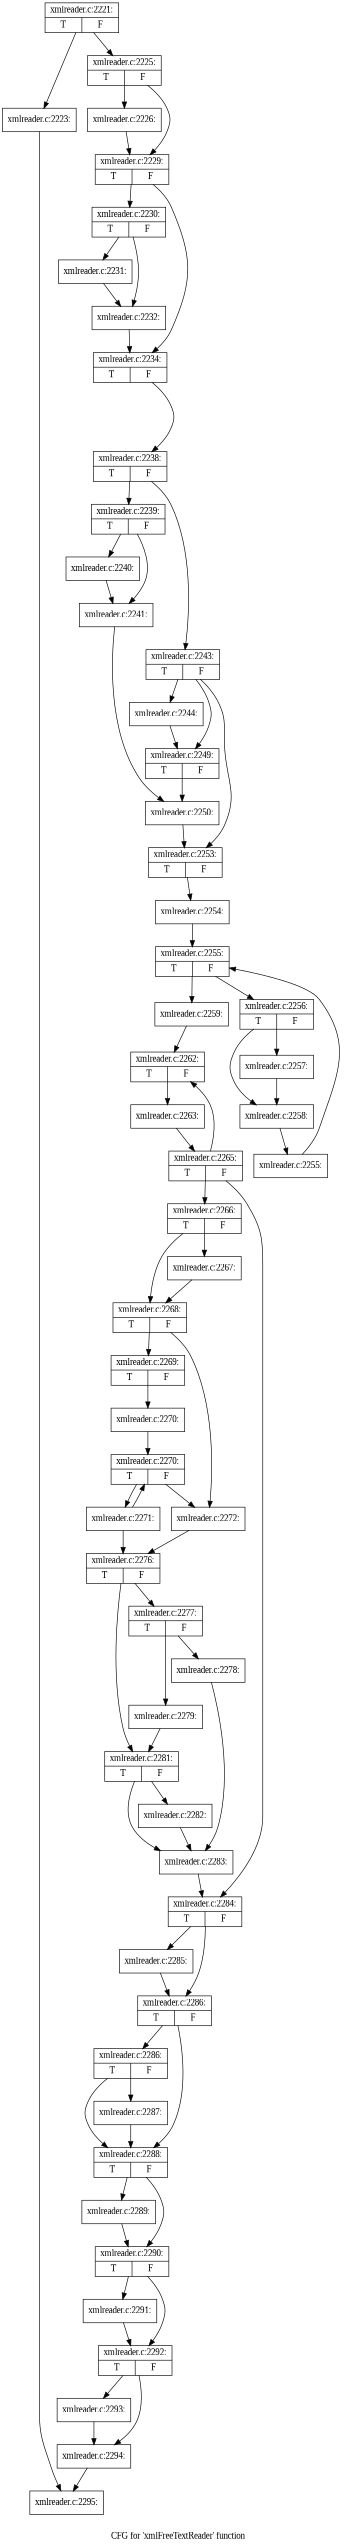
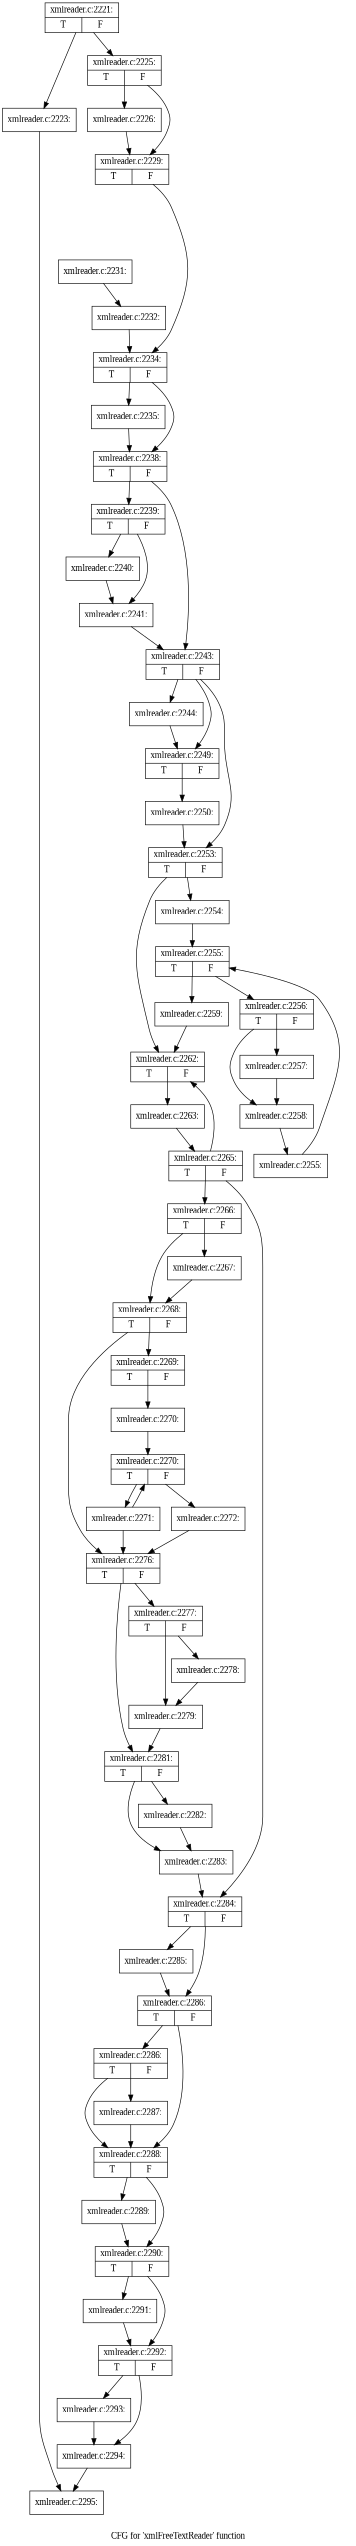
(129, 222) -> none
none -> (128, 417)
(117, 718) -> (145, 636)
none -> (137, 959)
(208, 1412) -> (69, 1434)
(224, 1765) -> (189, 1691)
